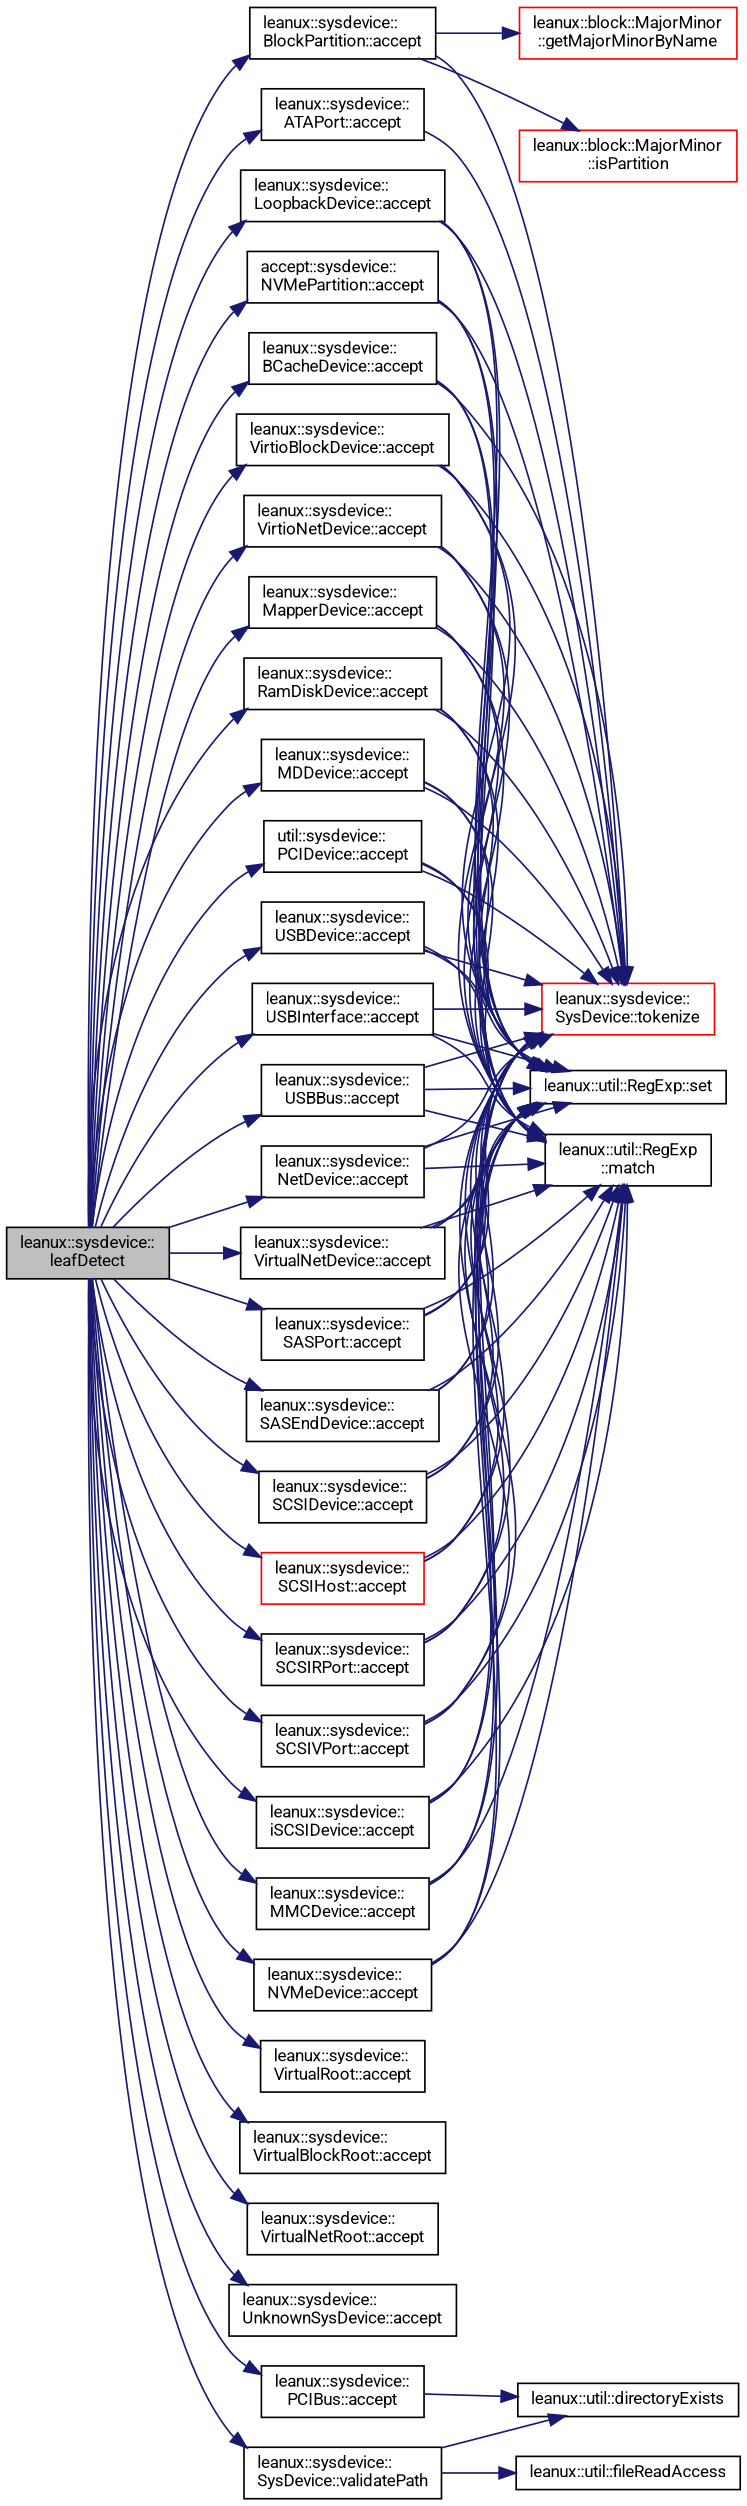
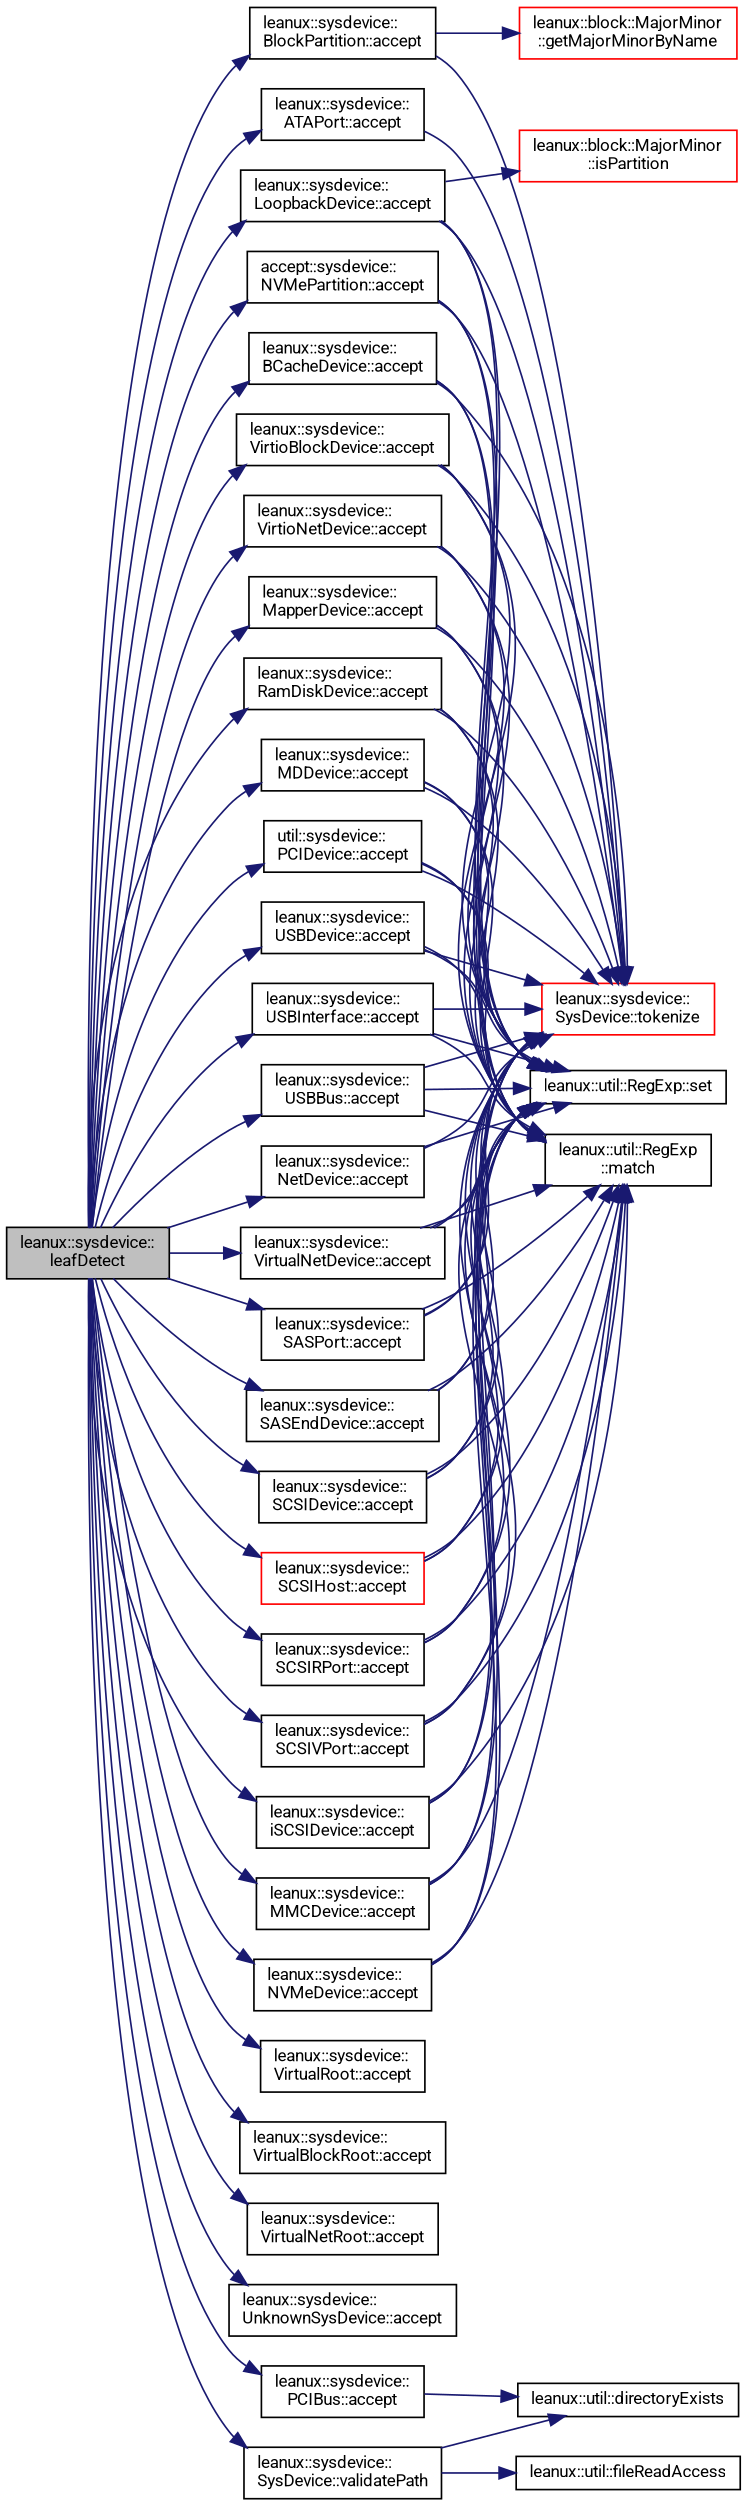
(492, 89) -> (481, 177)
(456, 1167) -> none
